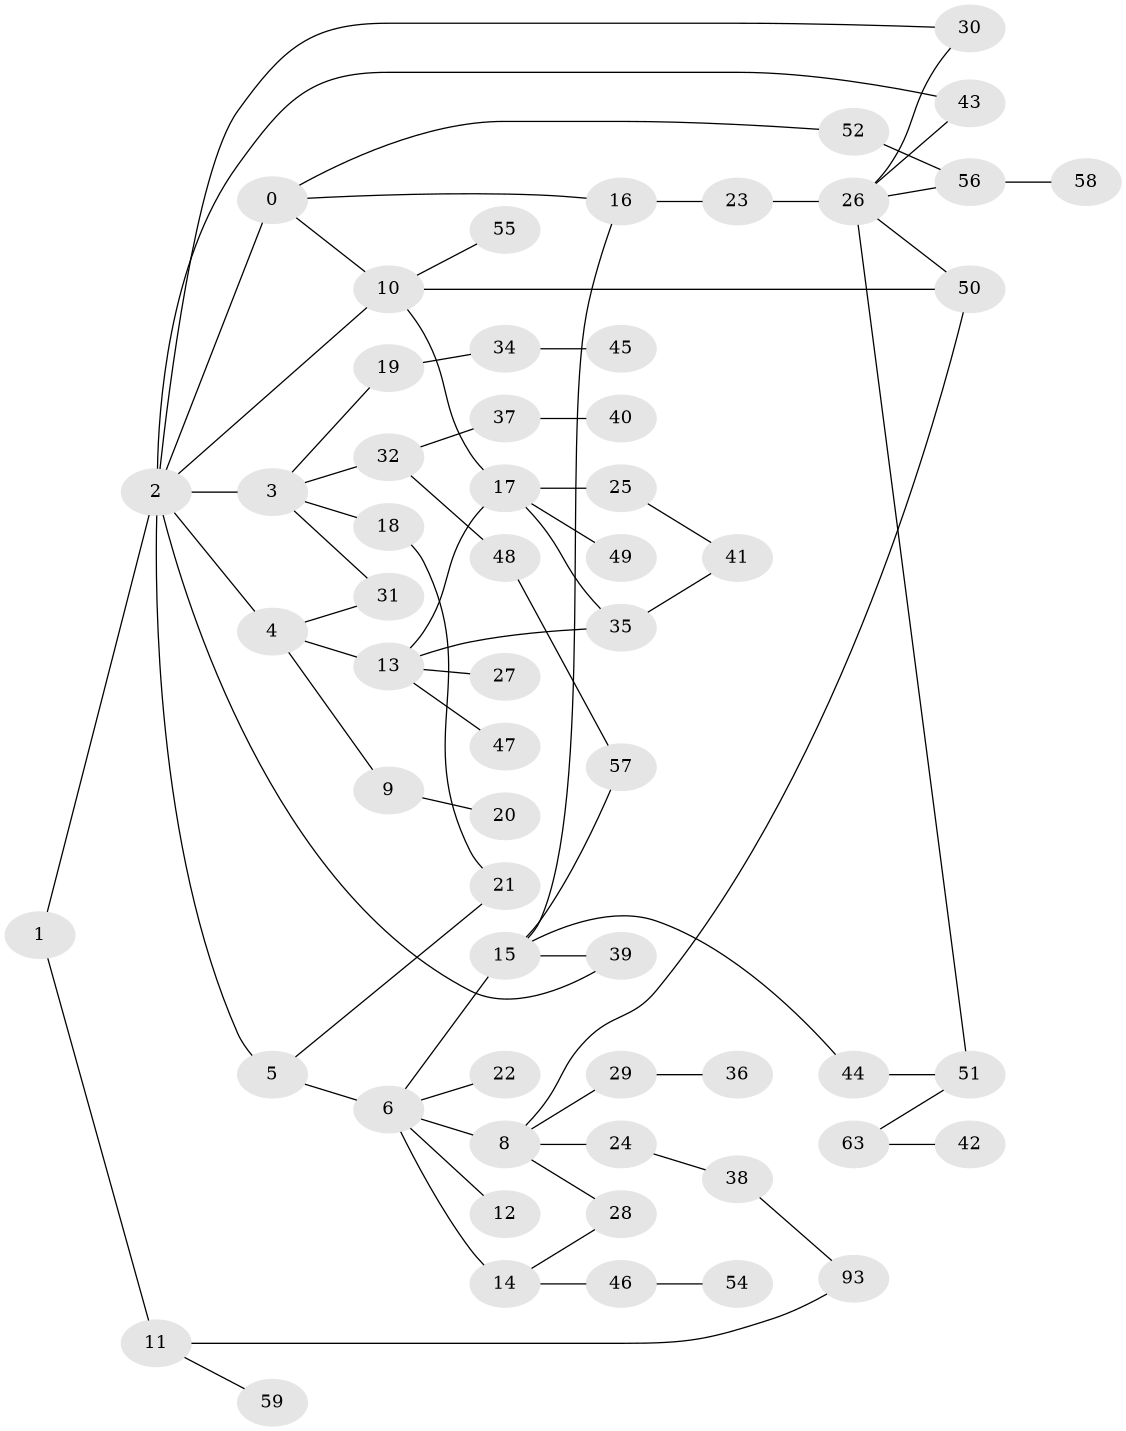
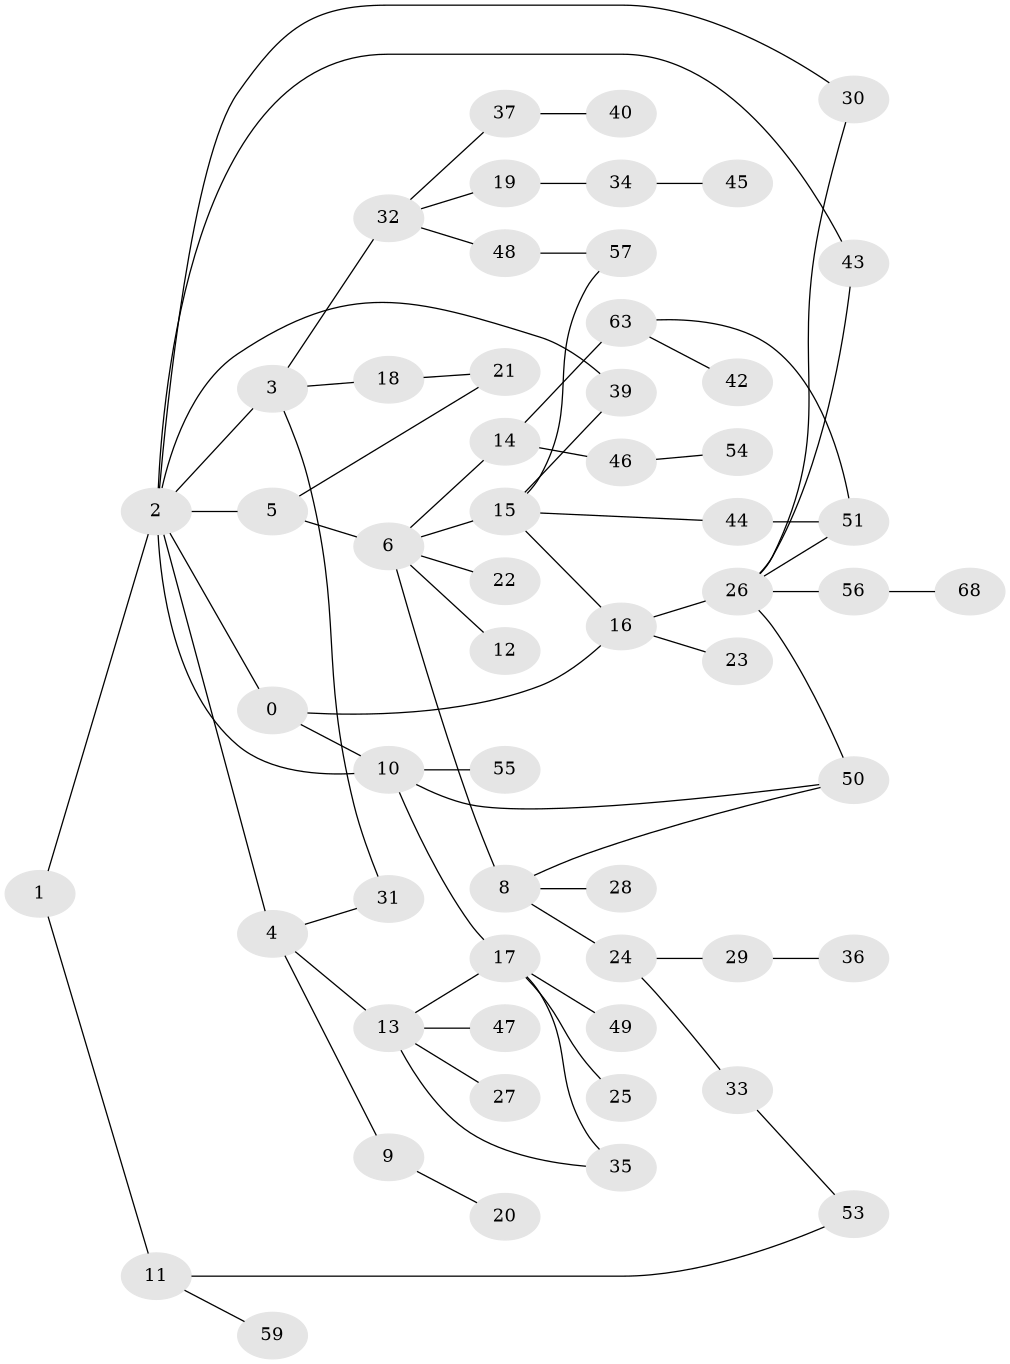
(854, 132) -> none
(1086, 182) -> (970, 592)
(796, 202) -> (680, 609)
(331, 430) -> (447, 201)
(738, 558) -> none
(563, 1110) -> (680, 958)
(738, 1179) -> (738, 1090)
(563, 1249) -> (554, 392)
(854, 1279) -> (854, 1214)
